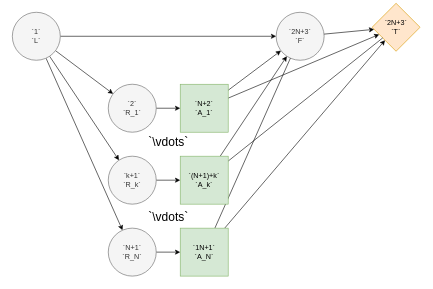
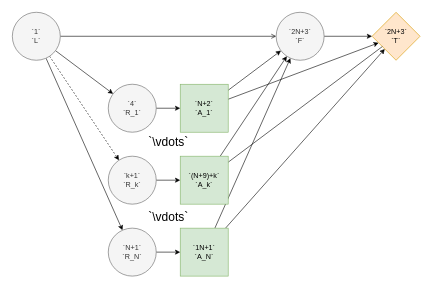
(396, 27) -> (396, 36)
(270, 36) -> (272, 36)
(285, 71) -> (285, 72)
(83, 106) -> (83, 106)
(132, 108) -> (132, 108)
(204, 180) -> (204, 180)
